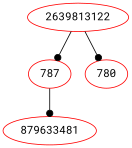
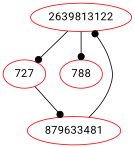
(50, 74) -> (24, 74)
(106, 74) -> (81, 74)
none -> (112, 79)
